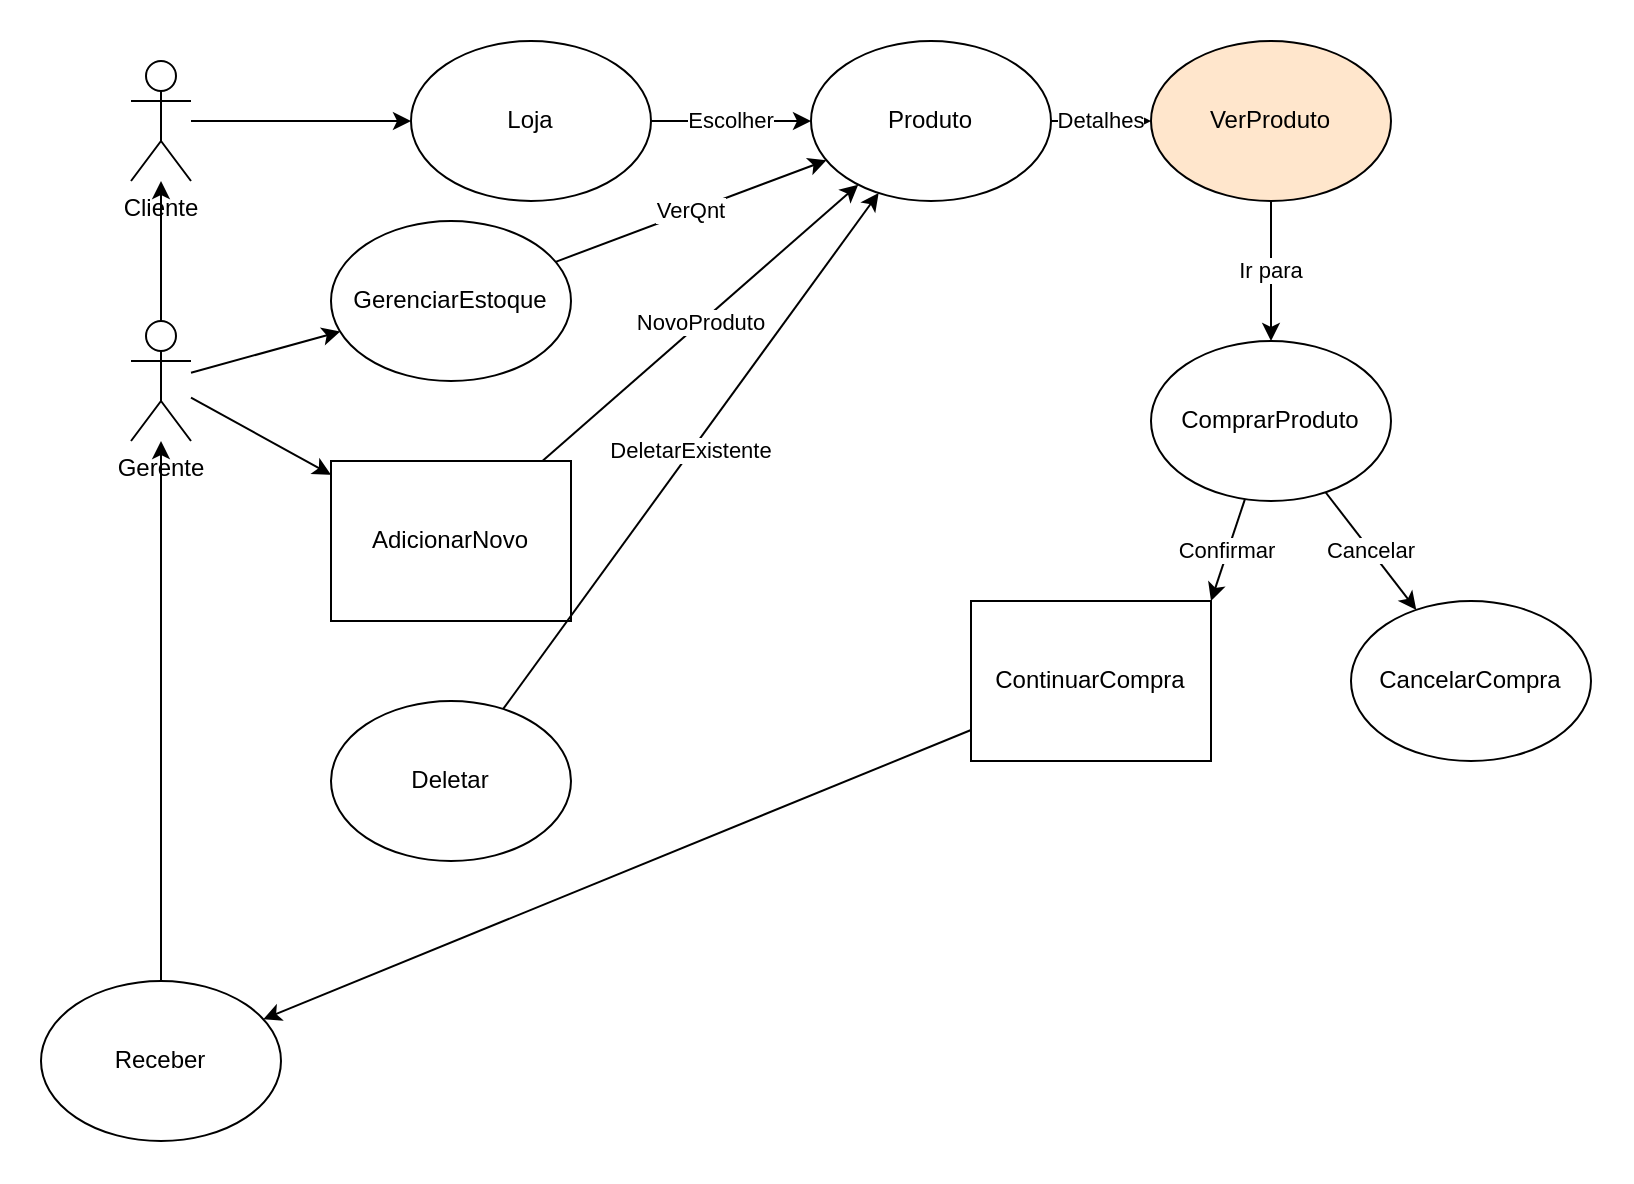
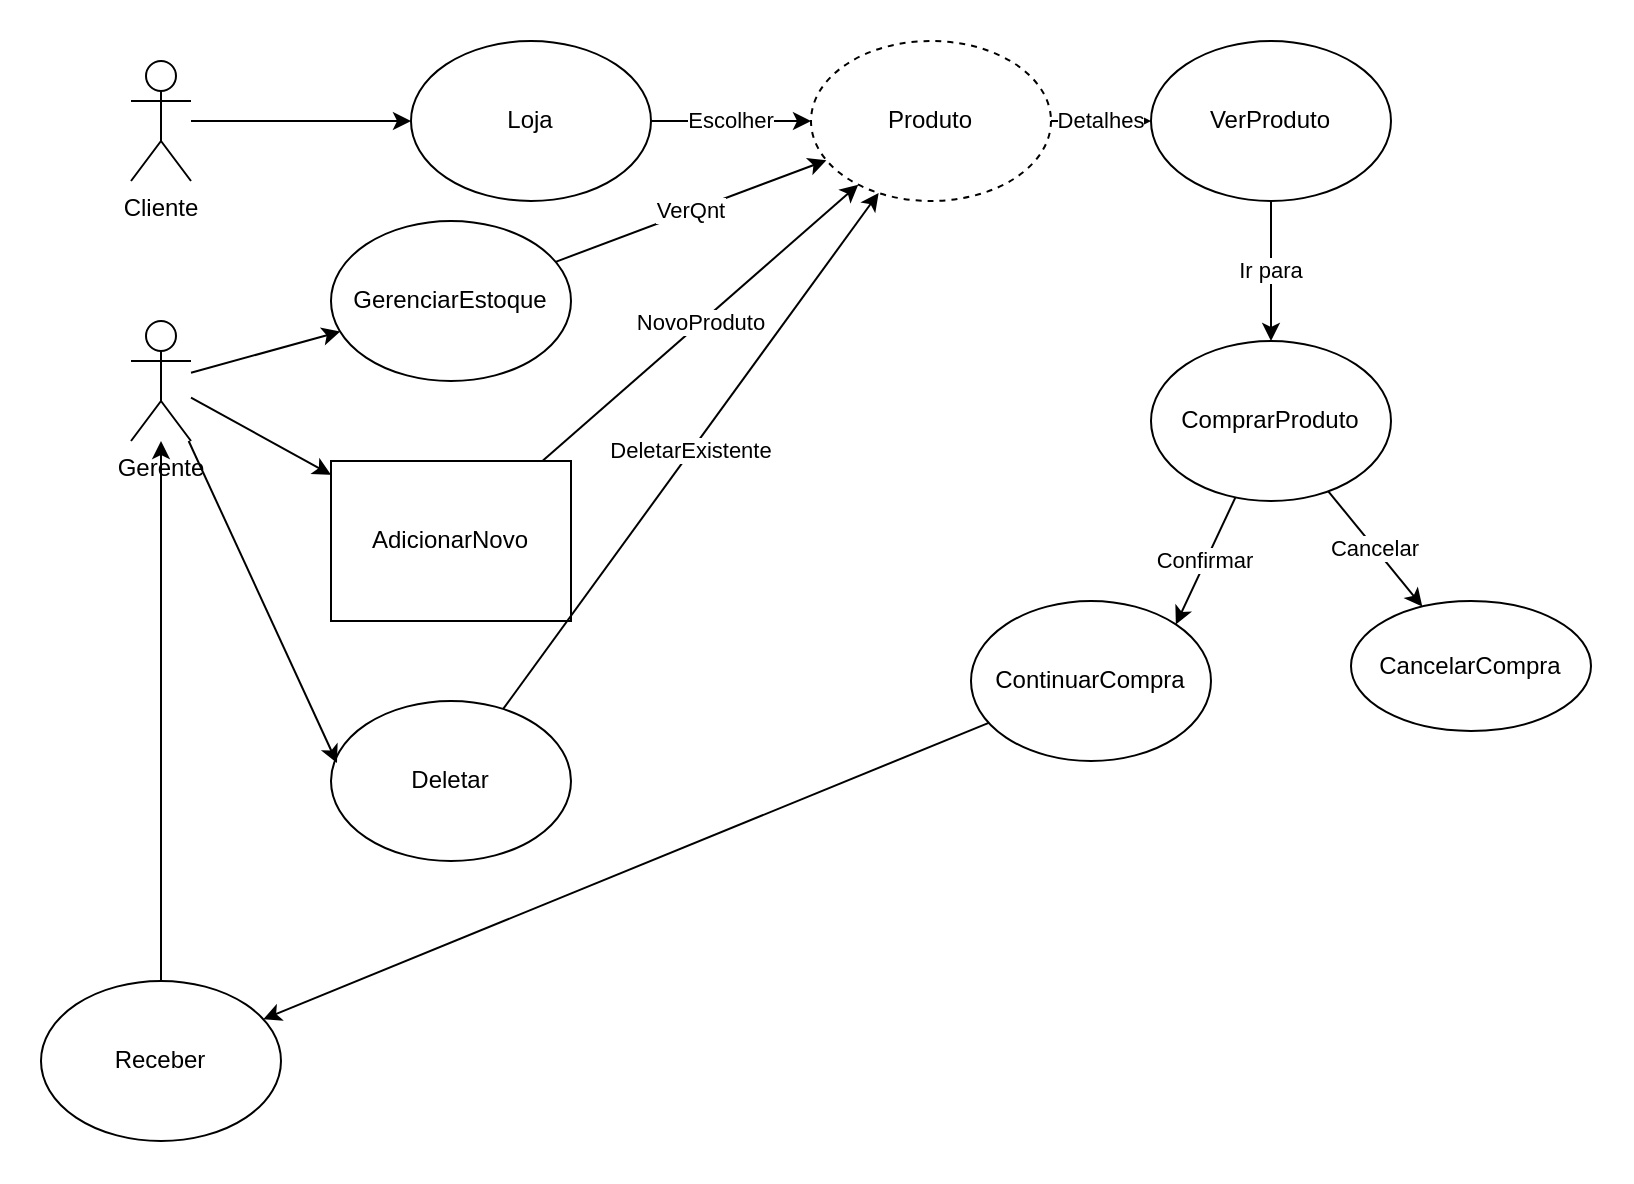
(931, 121) -> (931, 121)
(1271, 121) -> (1271, 121)
(161, 258) -> (261, 598)
(1091, 681) -> (1091, 681)
(1471, 681) -> (1471, 666)
